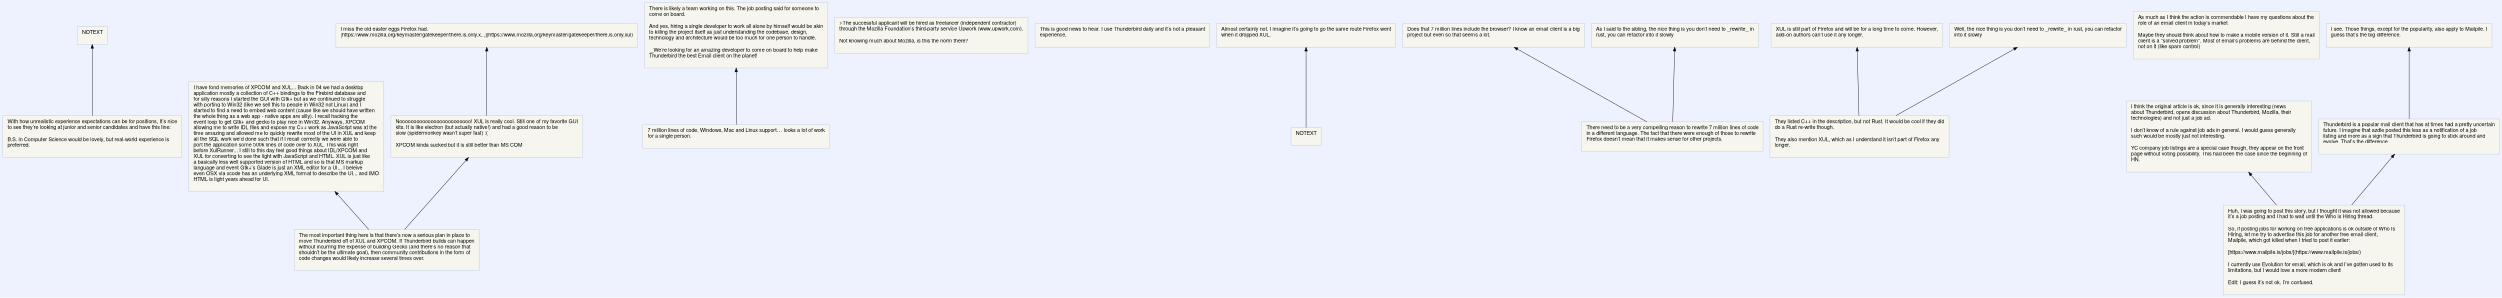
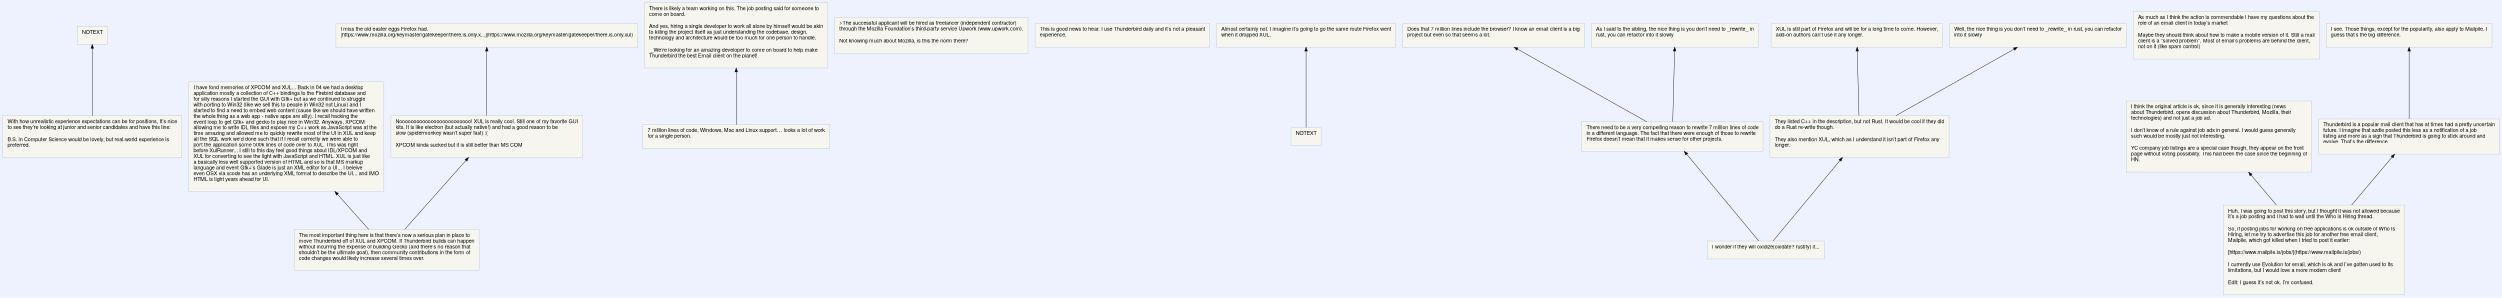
none -> (1766, 250)
